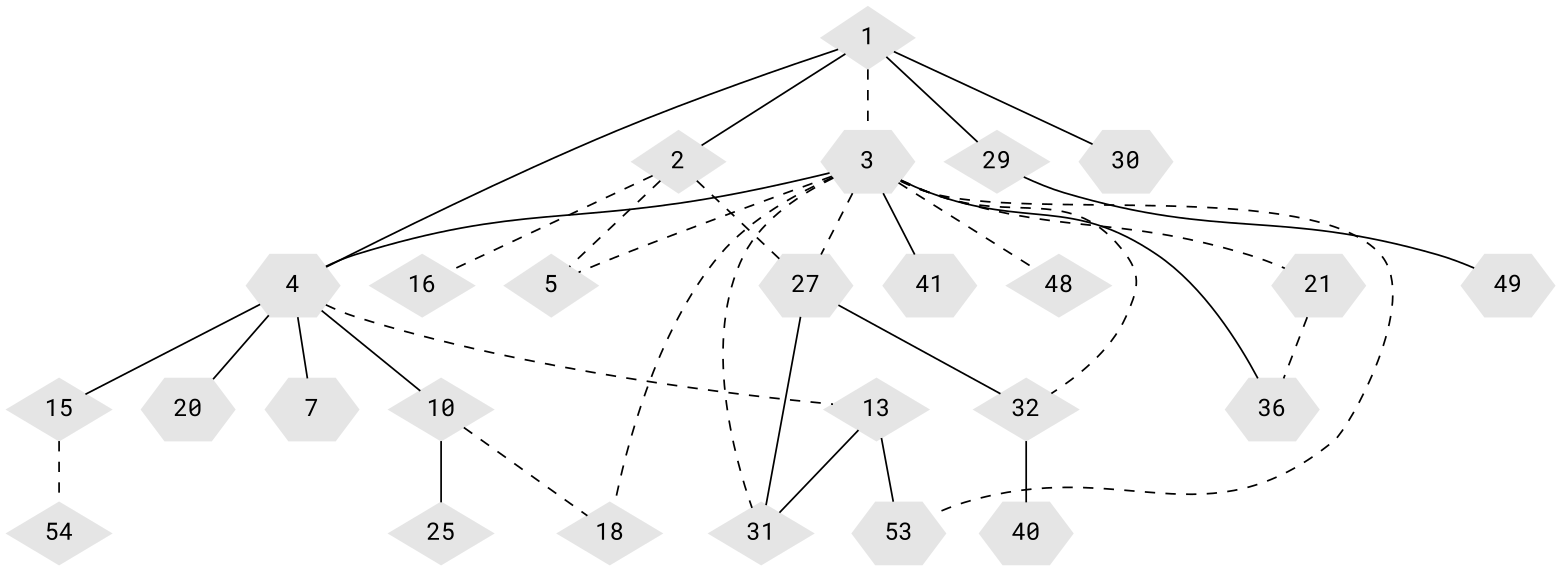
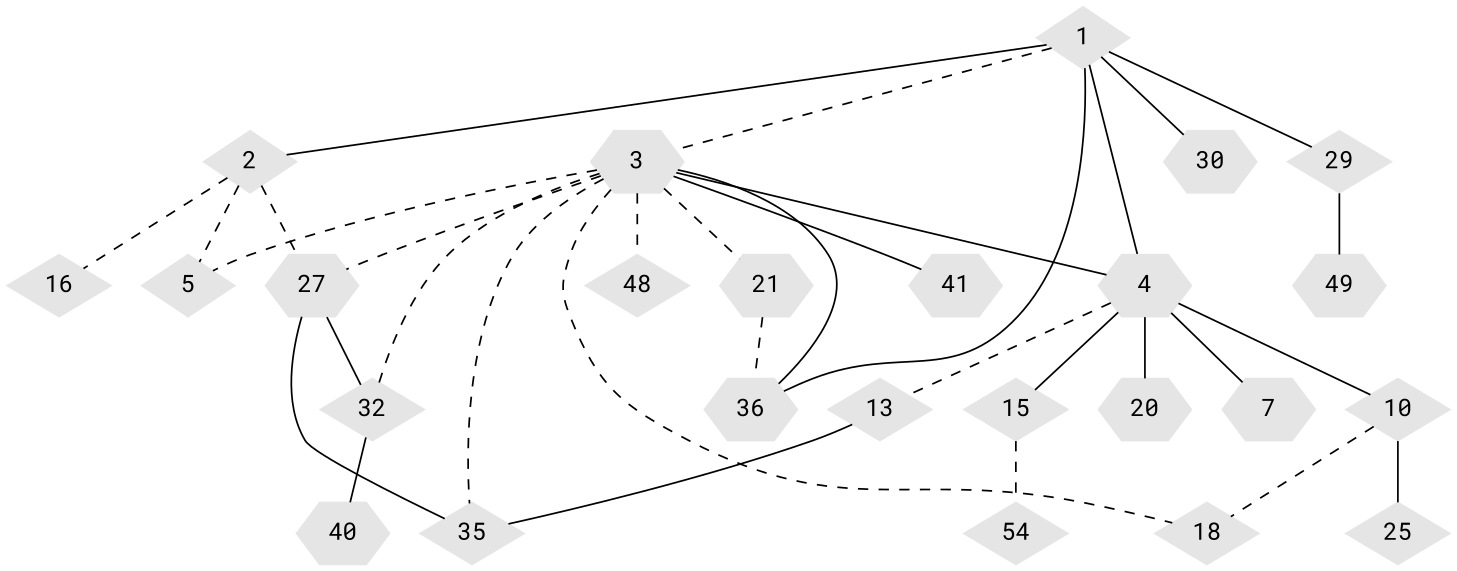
none -> (1021, 312)
(761, 533) -> (472, 533)
(899, 533) -> none
